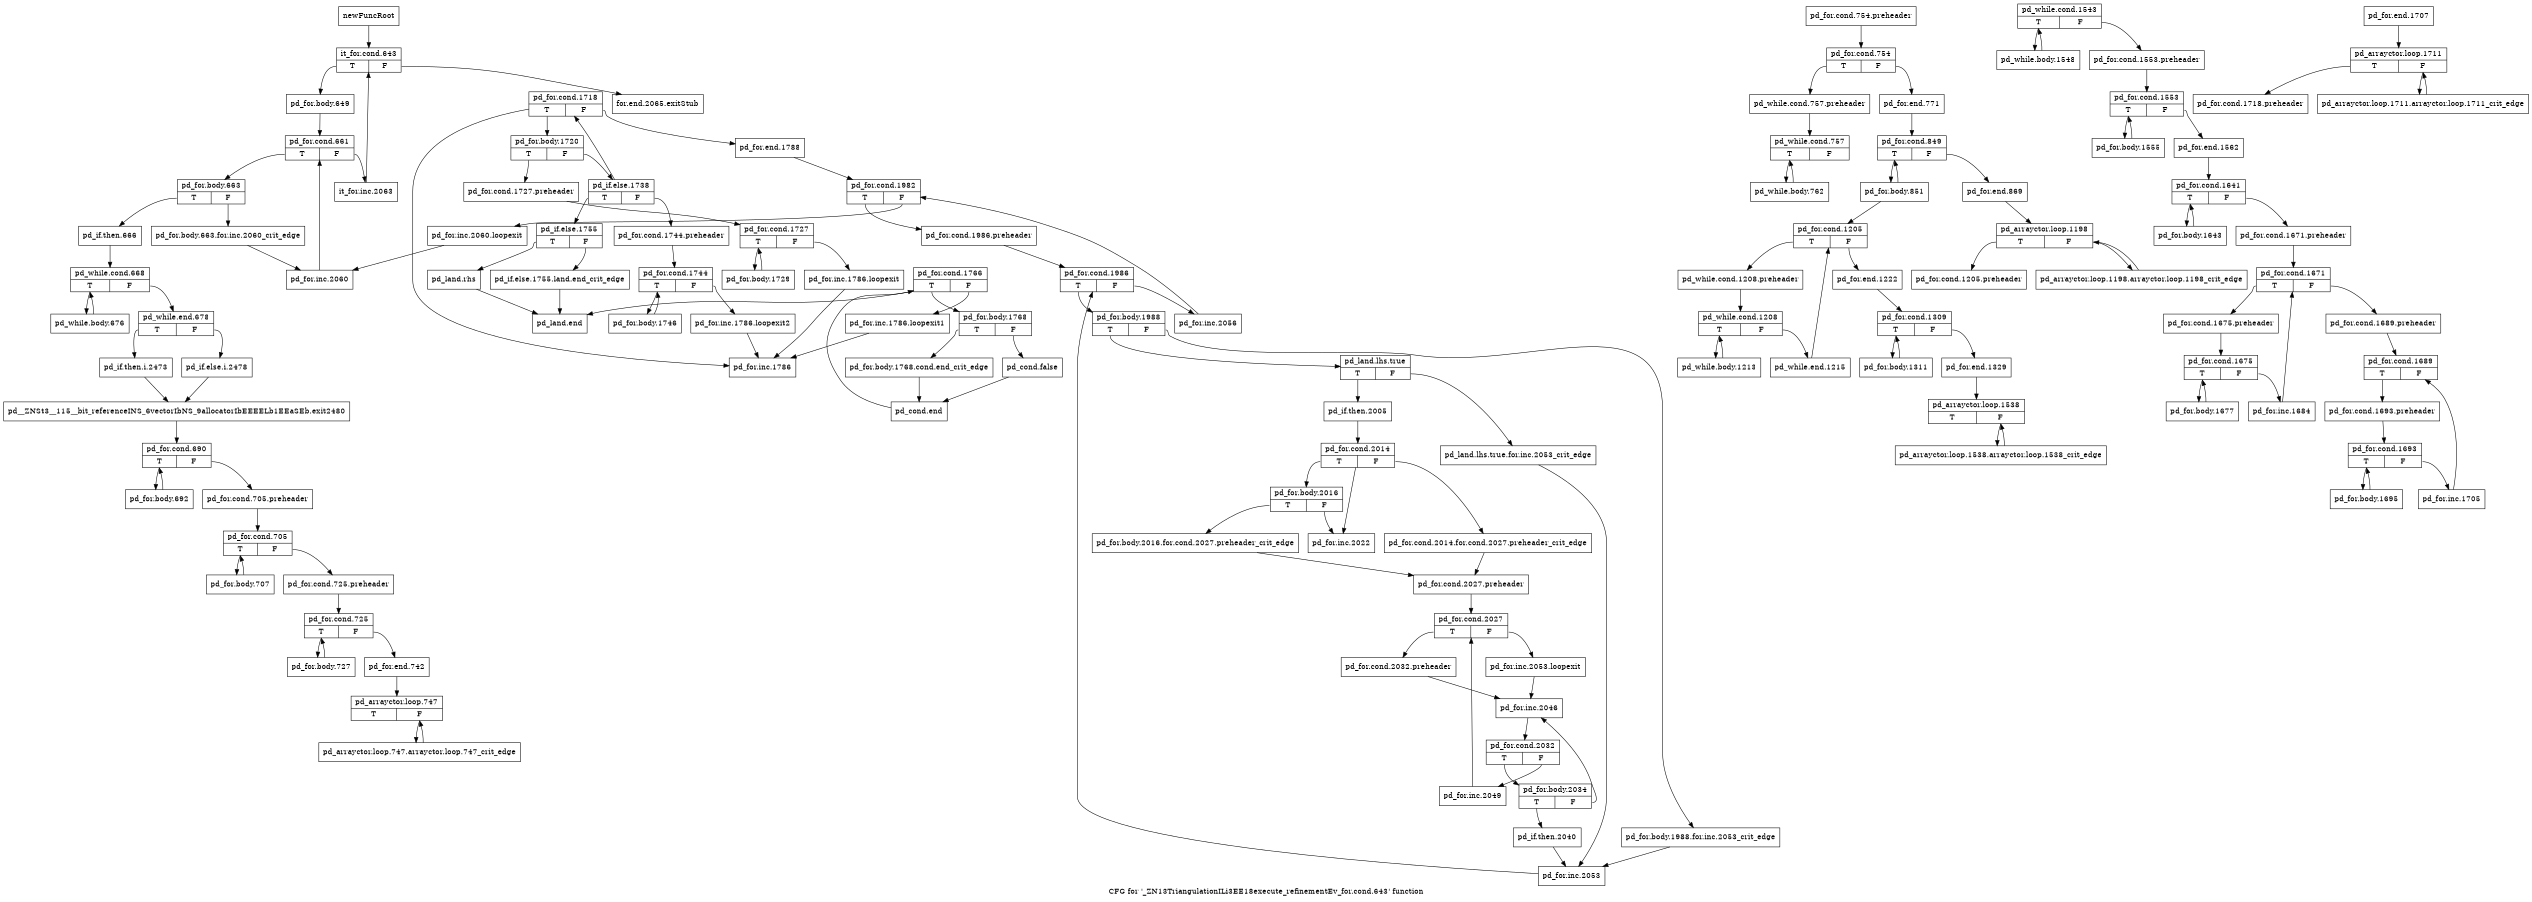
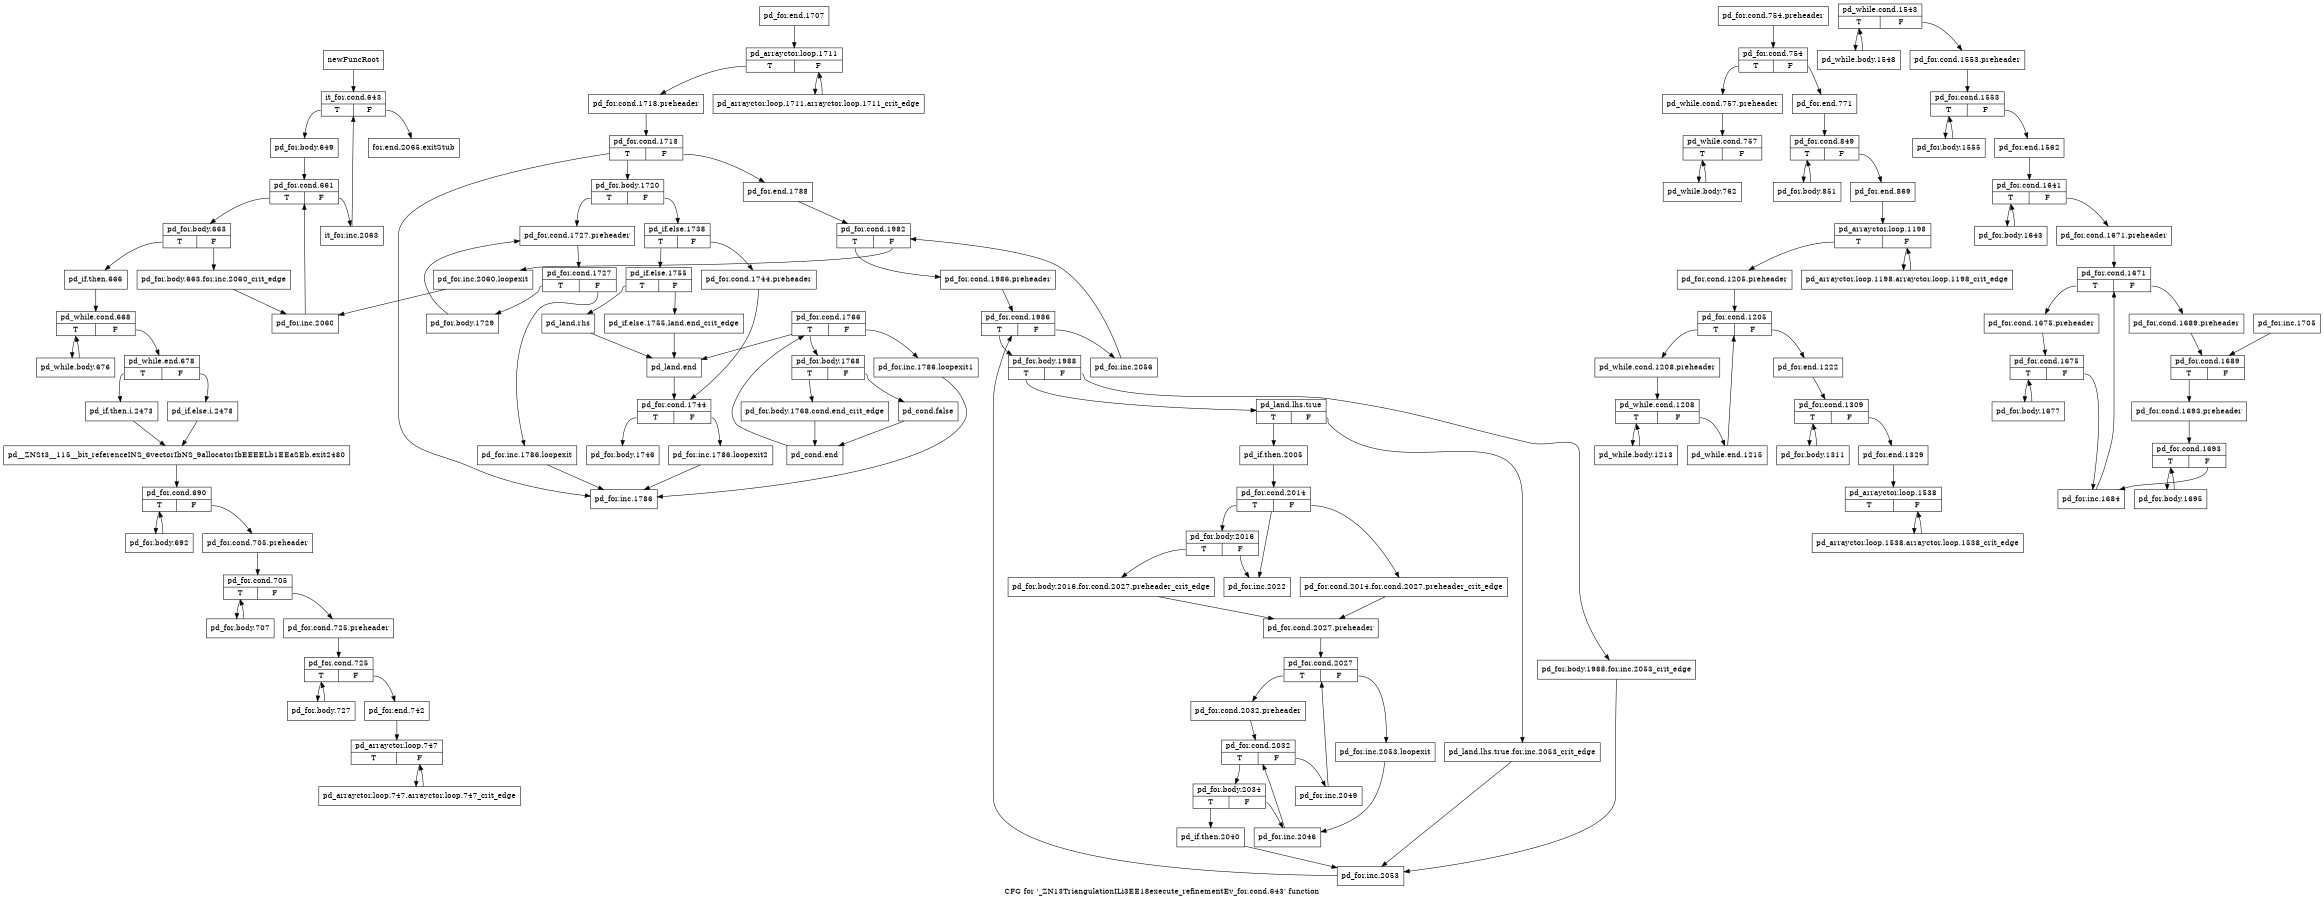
(597, 150) -> (646, 122)
(1867, 211) -> (1735, 298)
(761, 262) -> (443, 258)
(657, 308) -> (674, 386)
(2438, 469) -> (2162, 483)
(1461, 687) -> (1252, 728)
